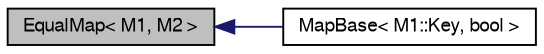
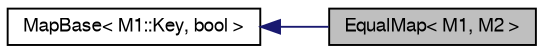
(259, 27) -> (304, 27)
